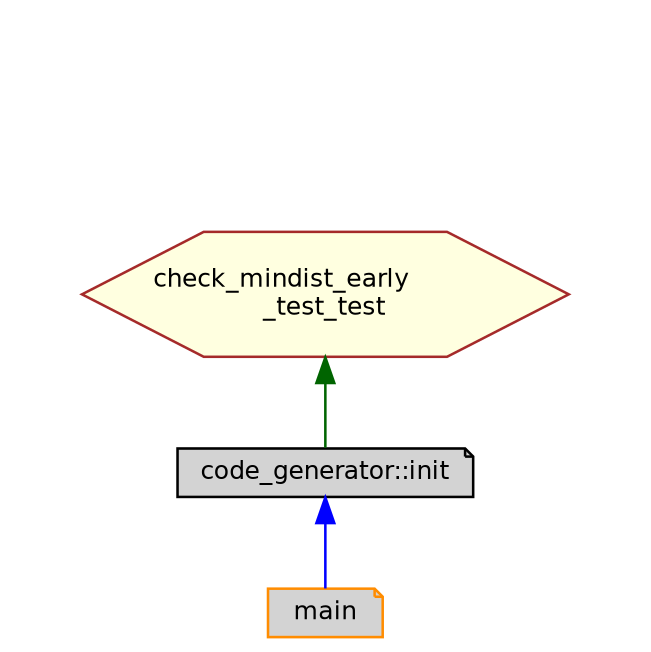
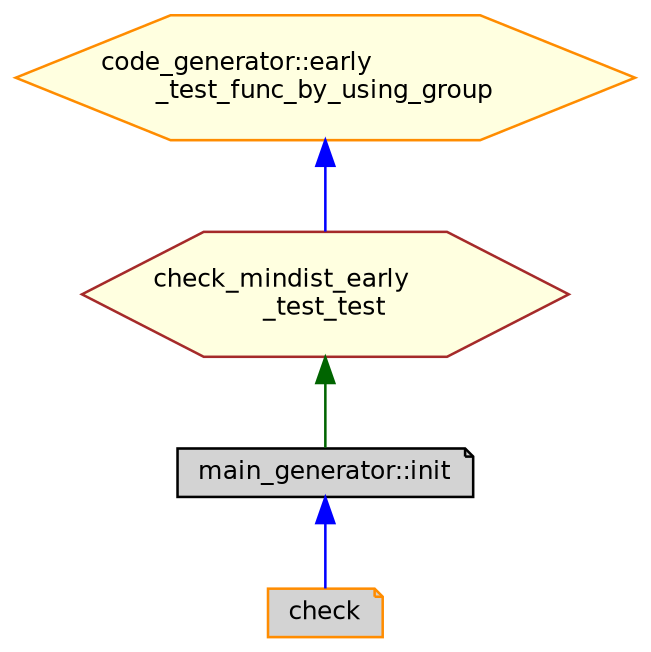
none -> (325, 78)
(325, 473) -> (325, 473)
(325, 613) -> (325, 613)
